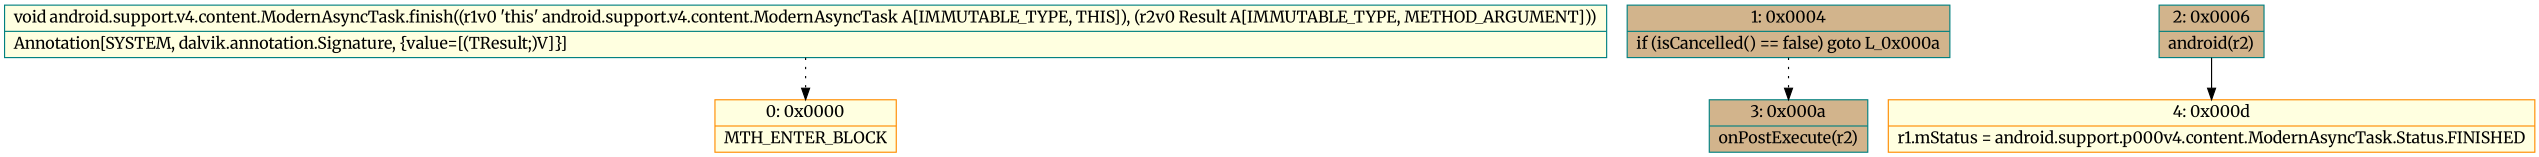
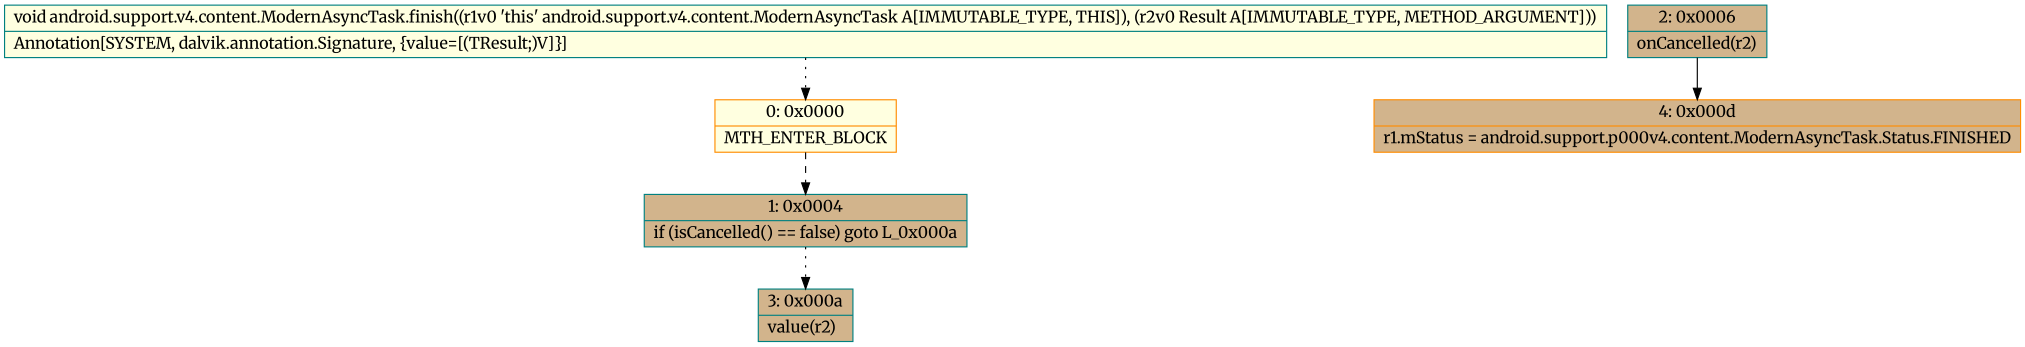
(2212, 44) -> (1697, 44)
(2212, 126) -> (1697, 126)
(1789, 139) -> (802, 328)
none -> (806, 168)
